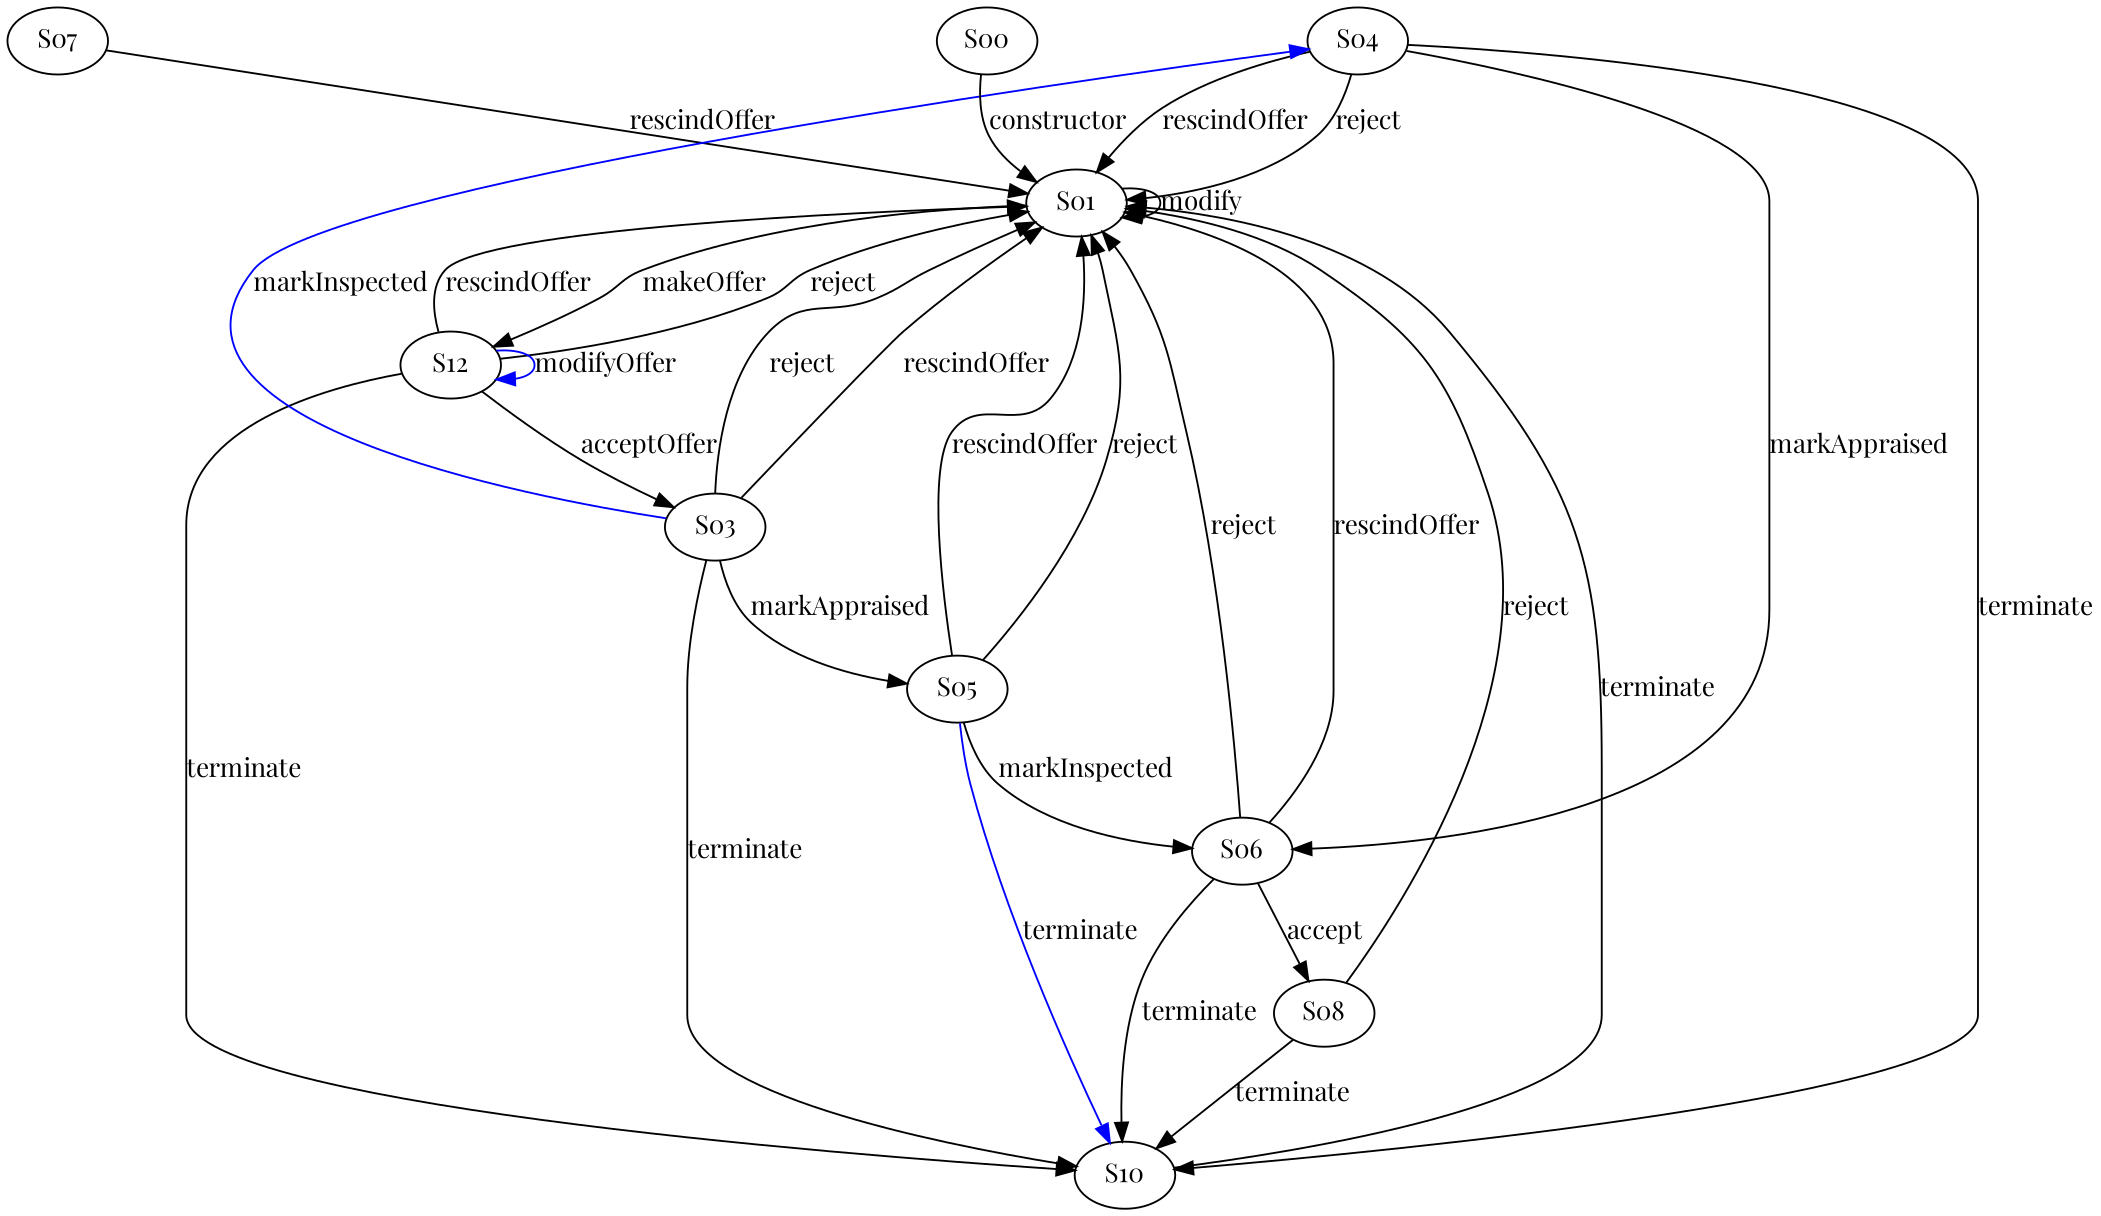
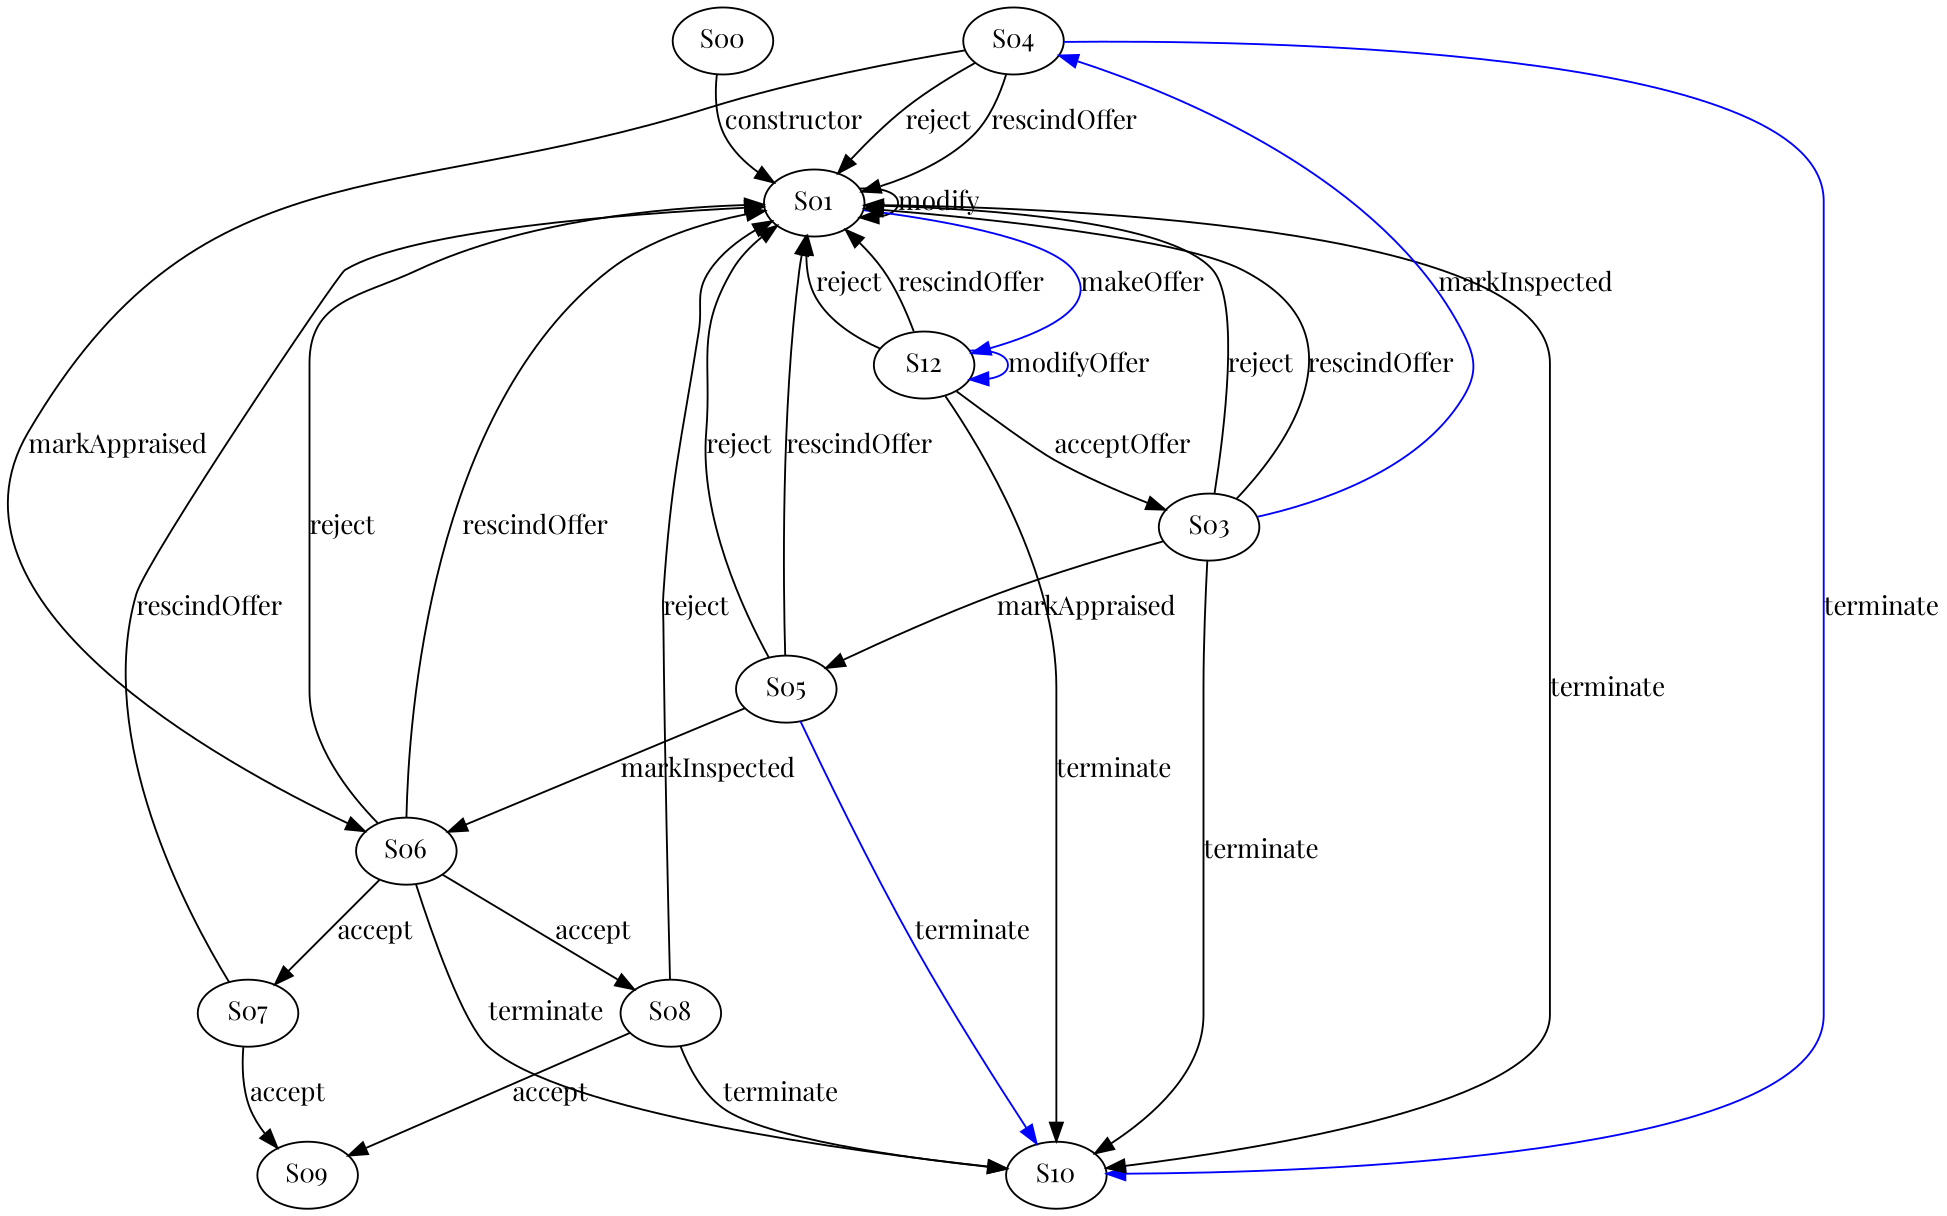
(758, 237) -> (1037, 247)
(1978, 706) -> (1824, 577)
(1601, 721) -> (1550, 557)
none -> (334, 926)
none -> (308, 1175)
